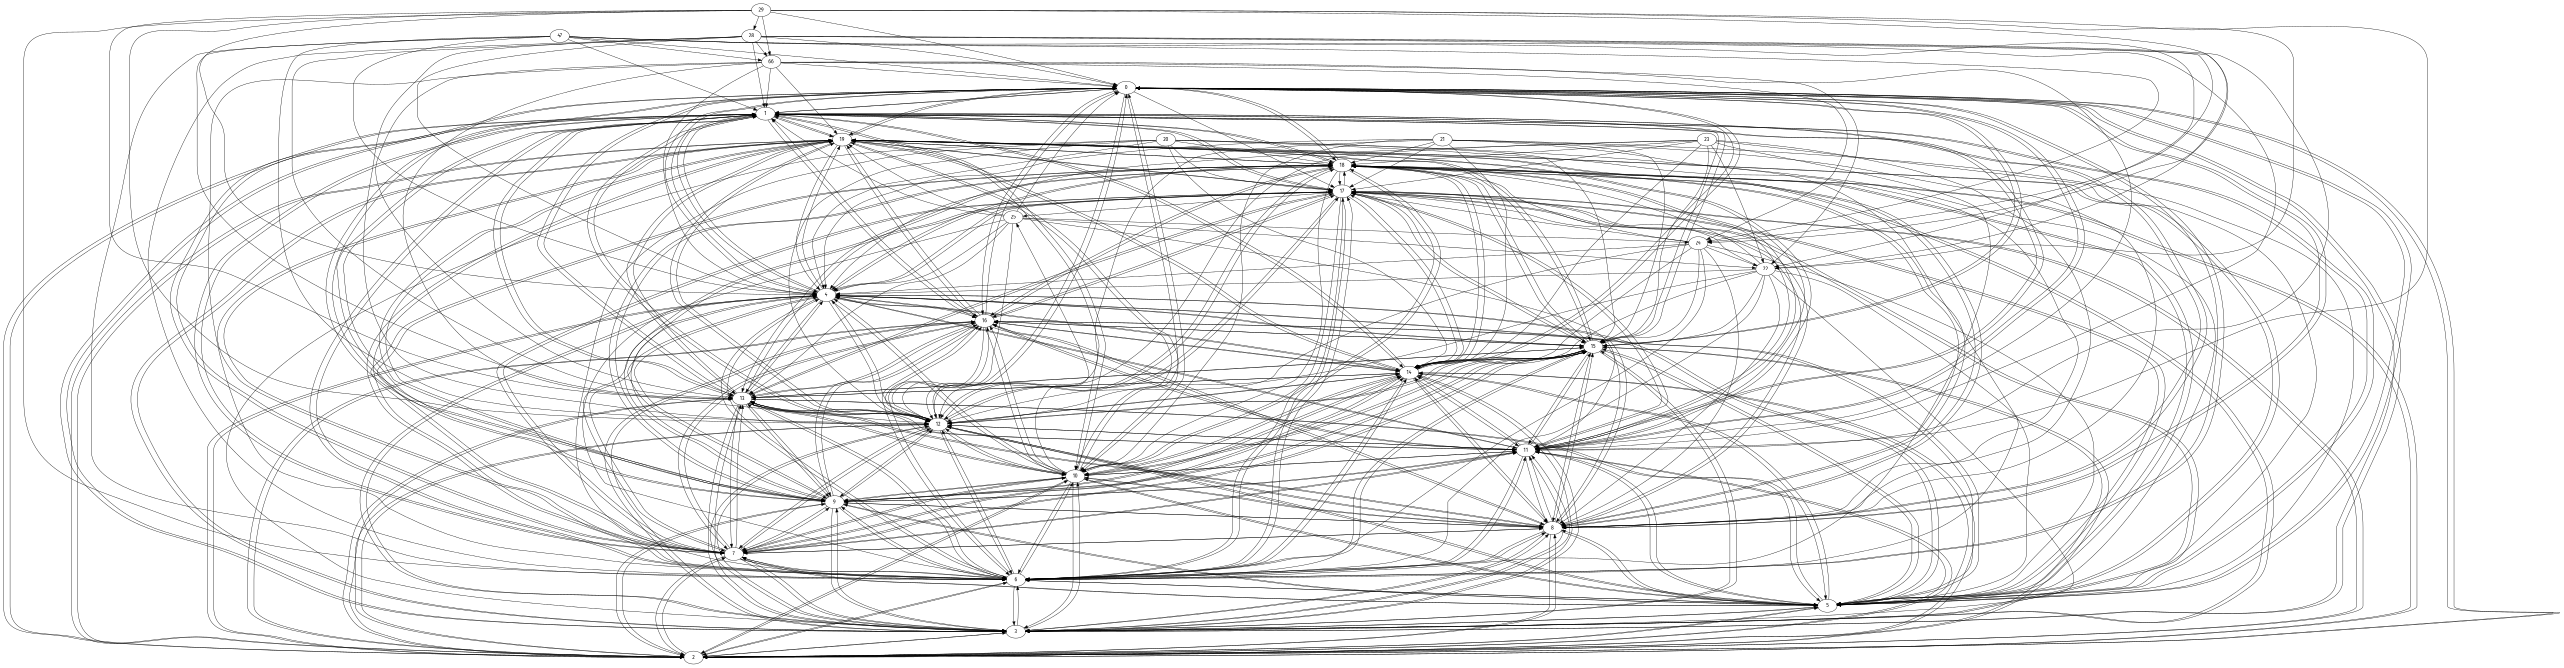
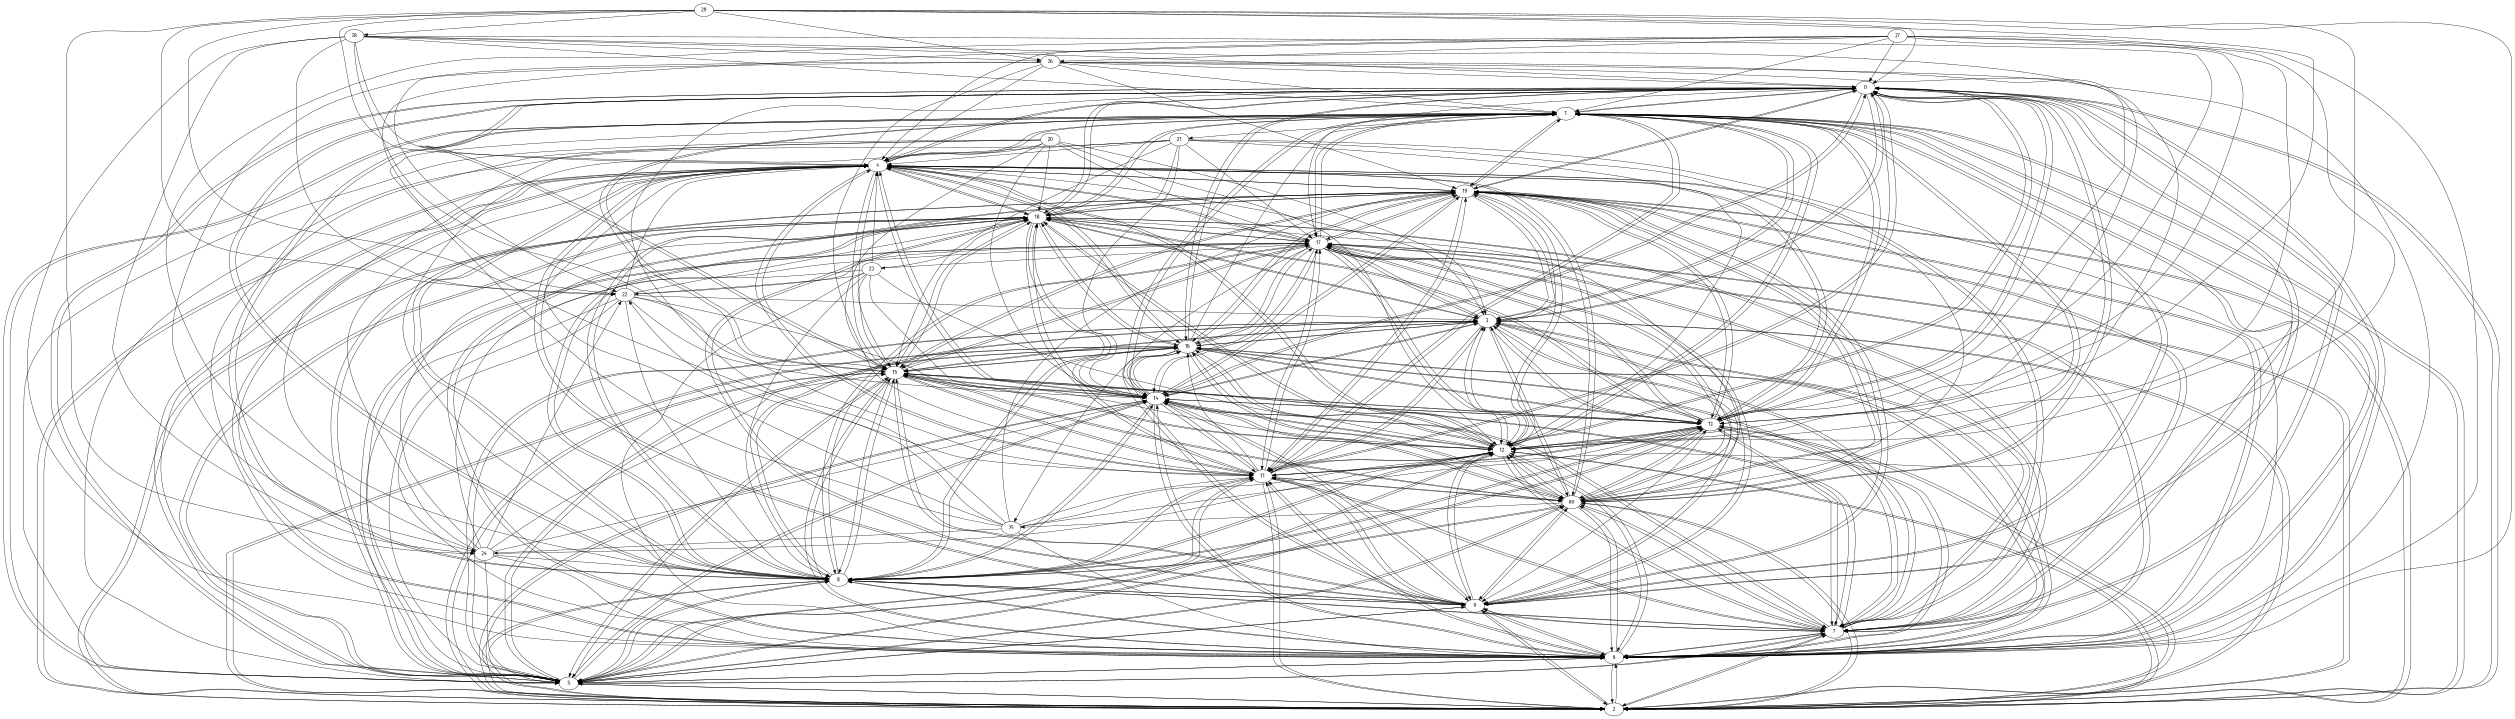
(560, 36) -> (1898, 36)
(771, 62) -> (1050, 62)
(1526, 165) -> (1118, 254)
(857, 222) -> (1365, 126)
(1247, 412) -> none
(791, 451) -> none
(1075, 476) -> (1572, 502)
(410, 572) -> none
